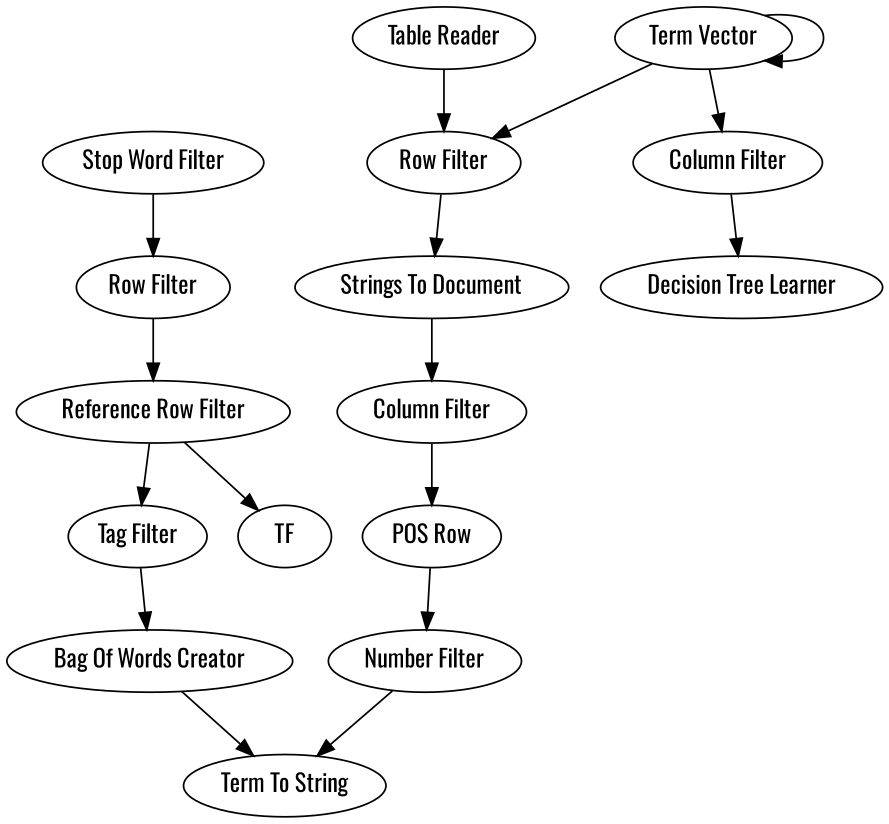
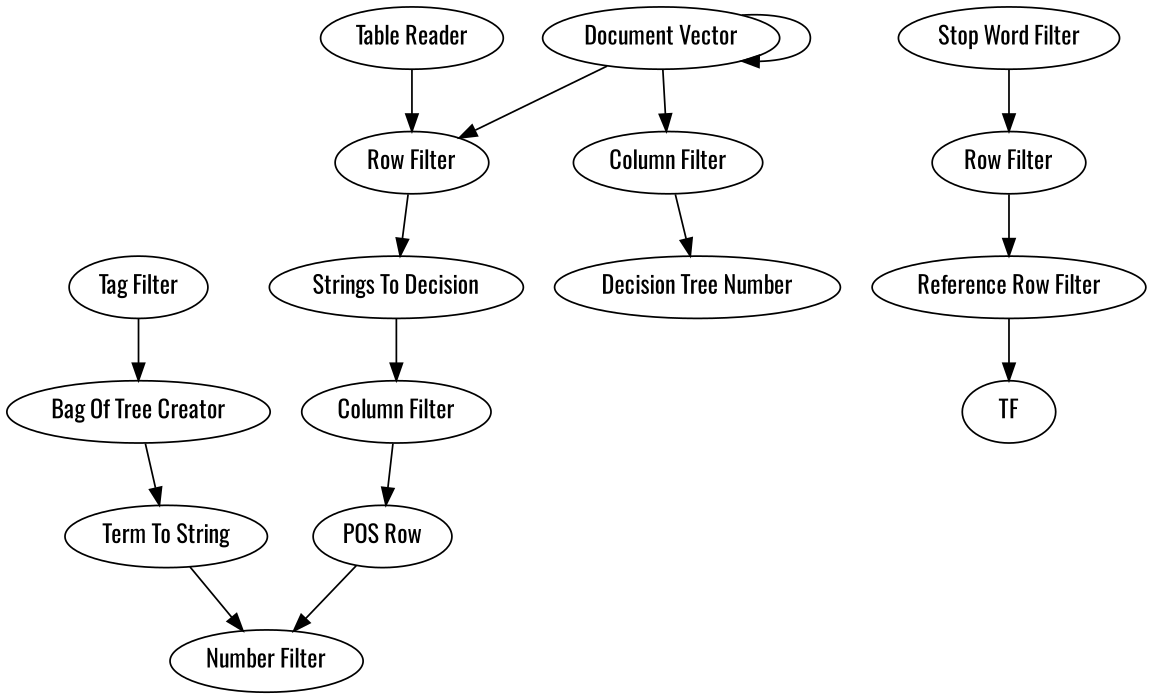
(704, 38) -> (661, 38)
(432, 287) -> (396, 287)
(742, 287) -> (697, 287)
(147, 466) -> none
(150, 661) -> (139, 412)
(361, 718) -> (211, 592)
